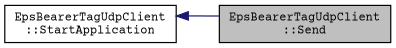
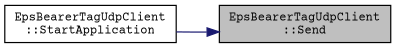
(204, 16) -> (192, 32)
